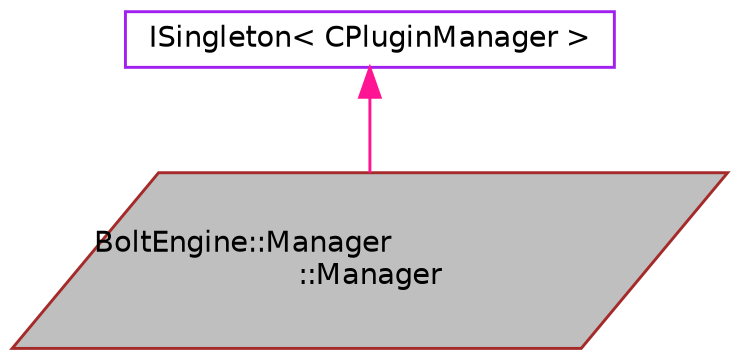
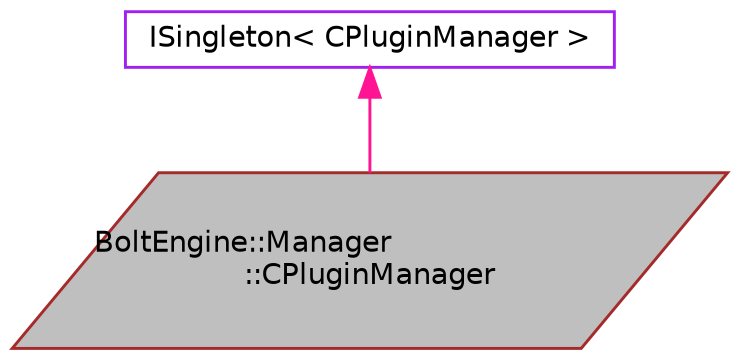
(370, 261) -> (370, 261)
